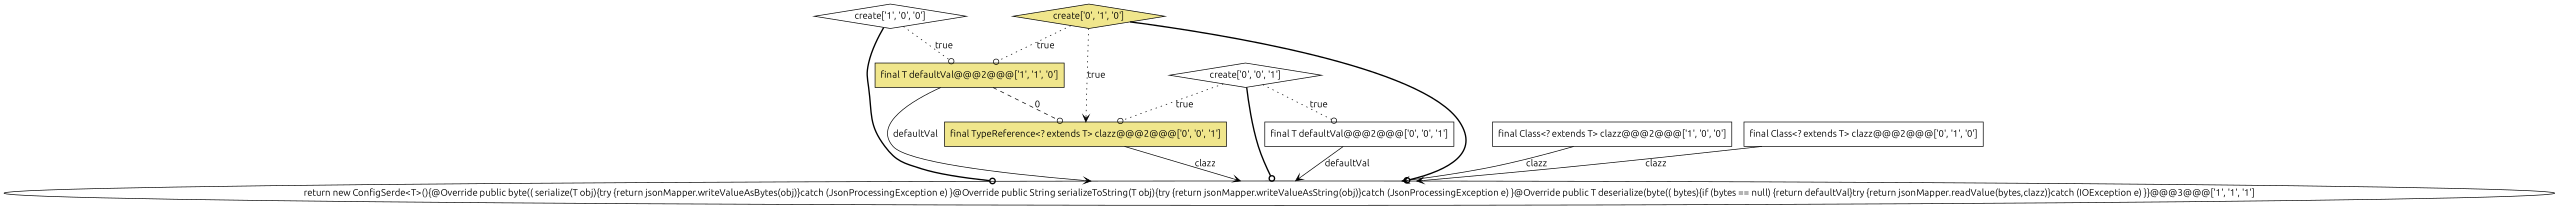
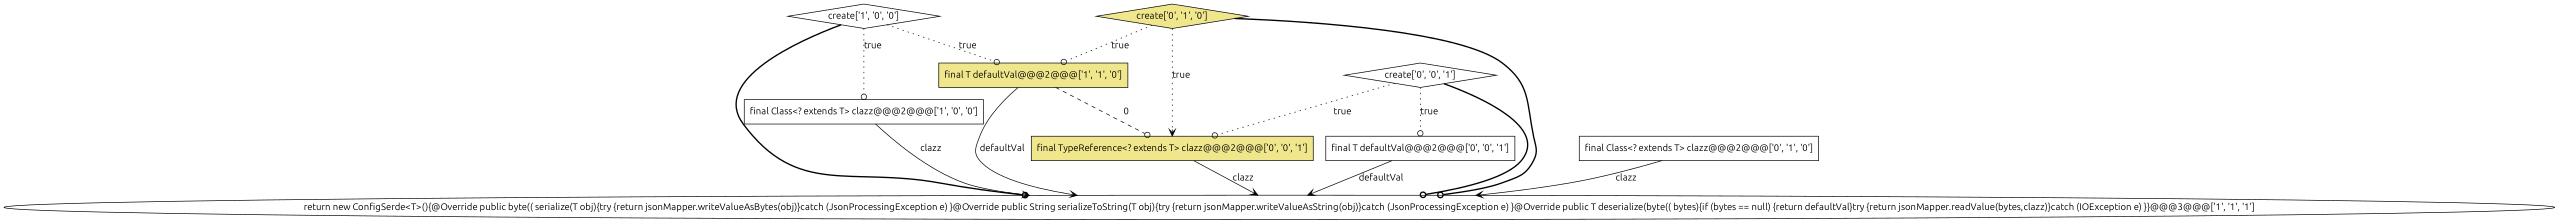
none -> (864, 61)
